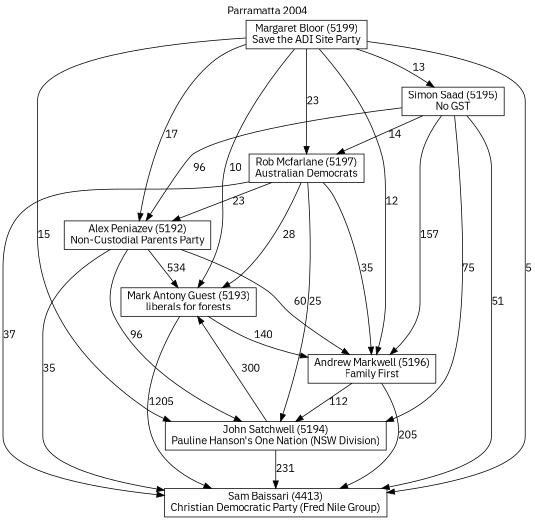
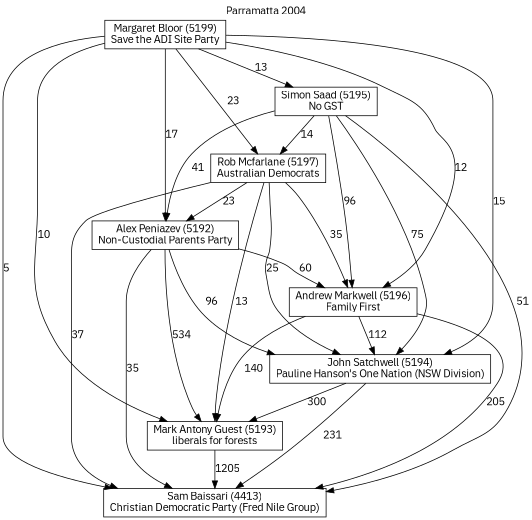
(199, 168) -> (198, 168)
(289, 235) -> (242, 302)
(429, 235) -> (350, 202)
(252, 340) -> (247, 352)
